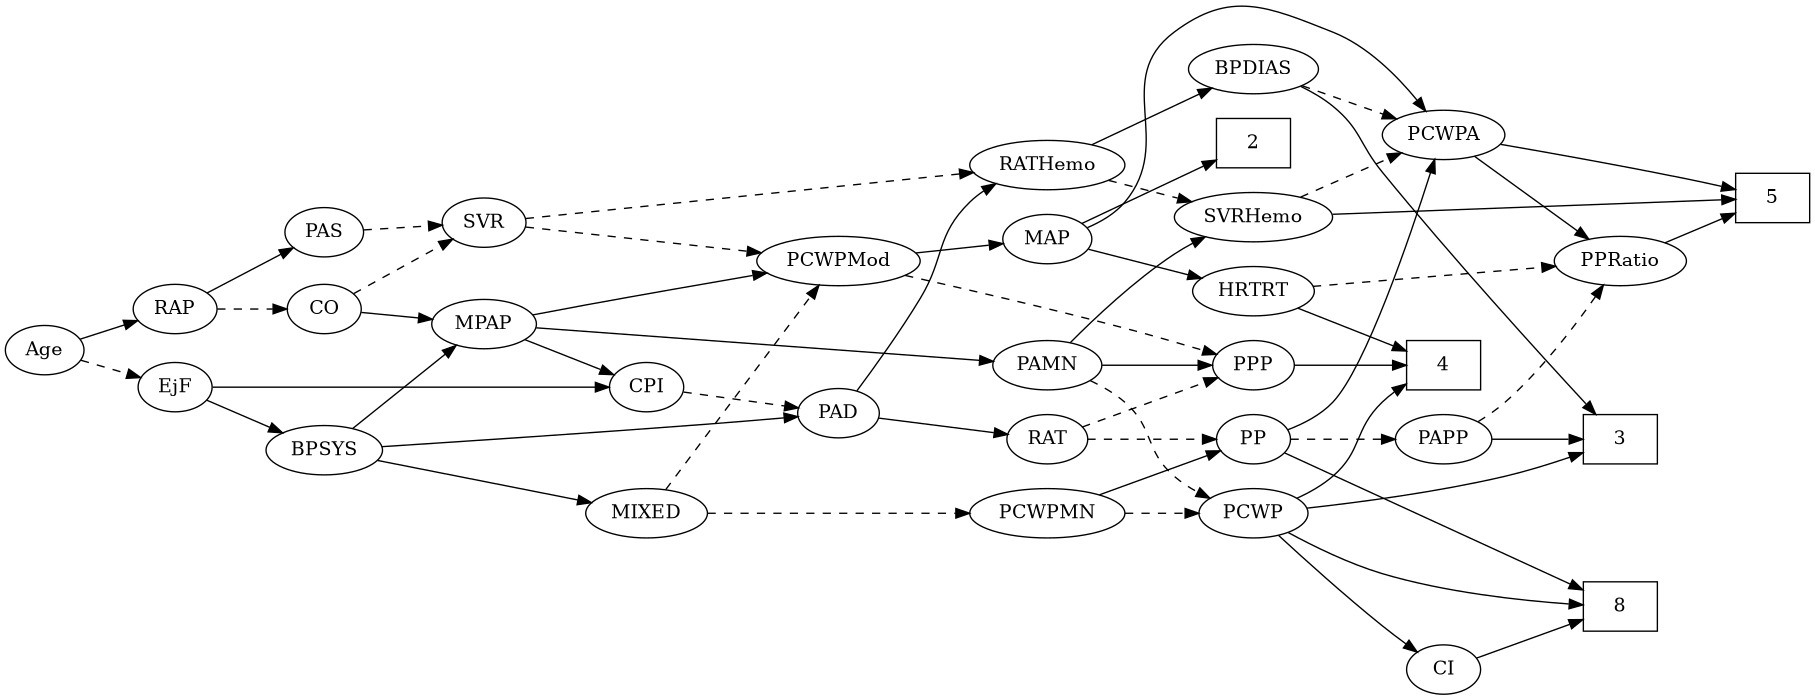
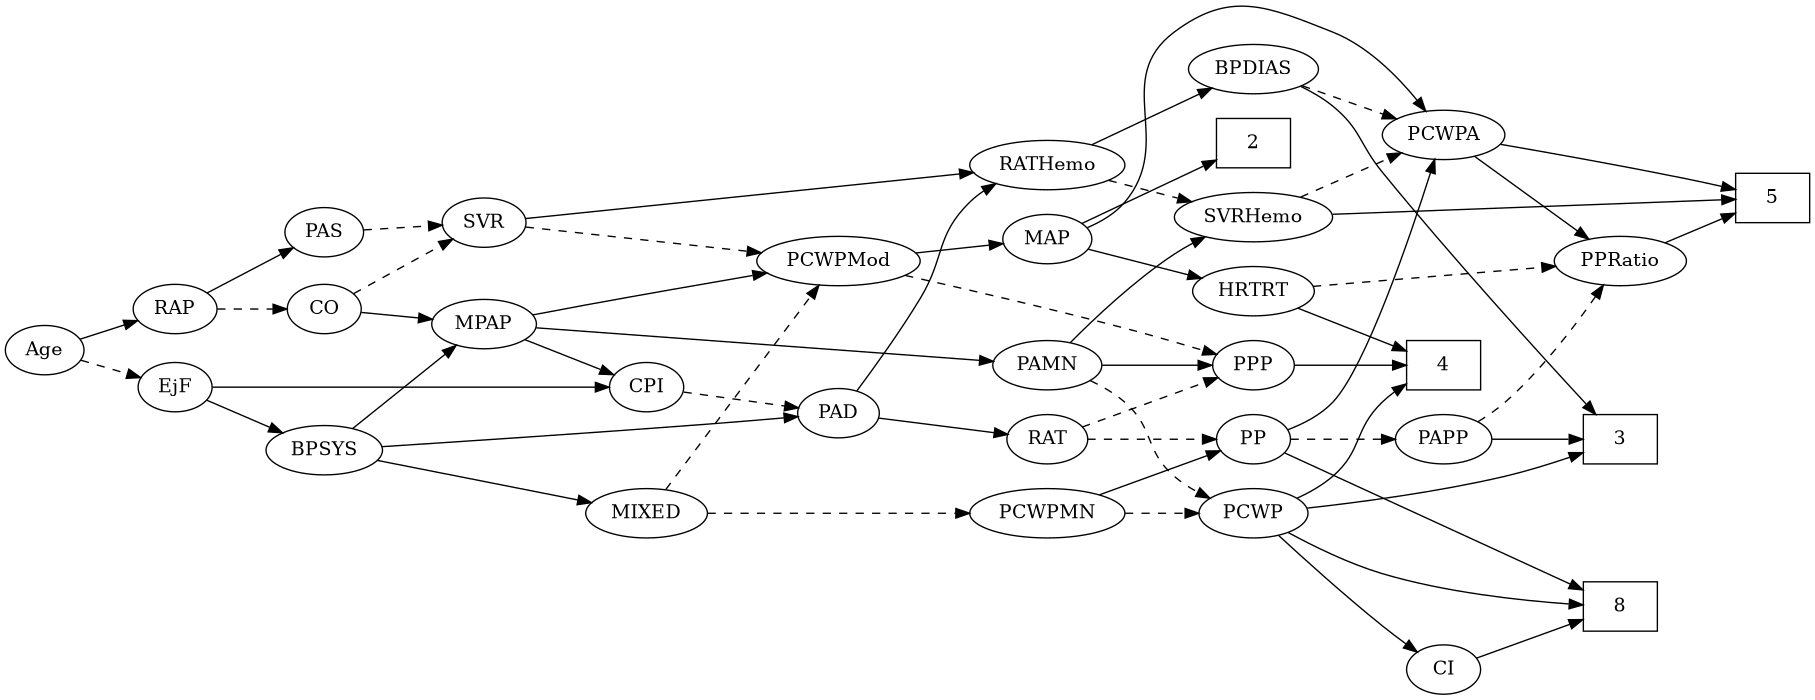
(743, 196) -> (743, 196)
